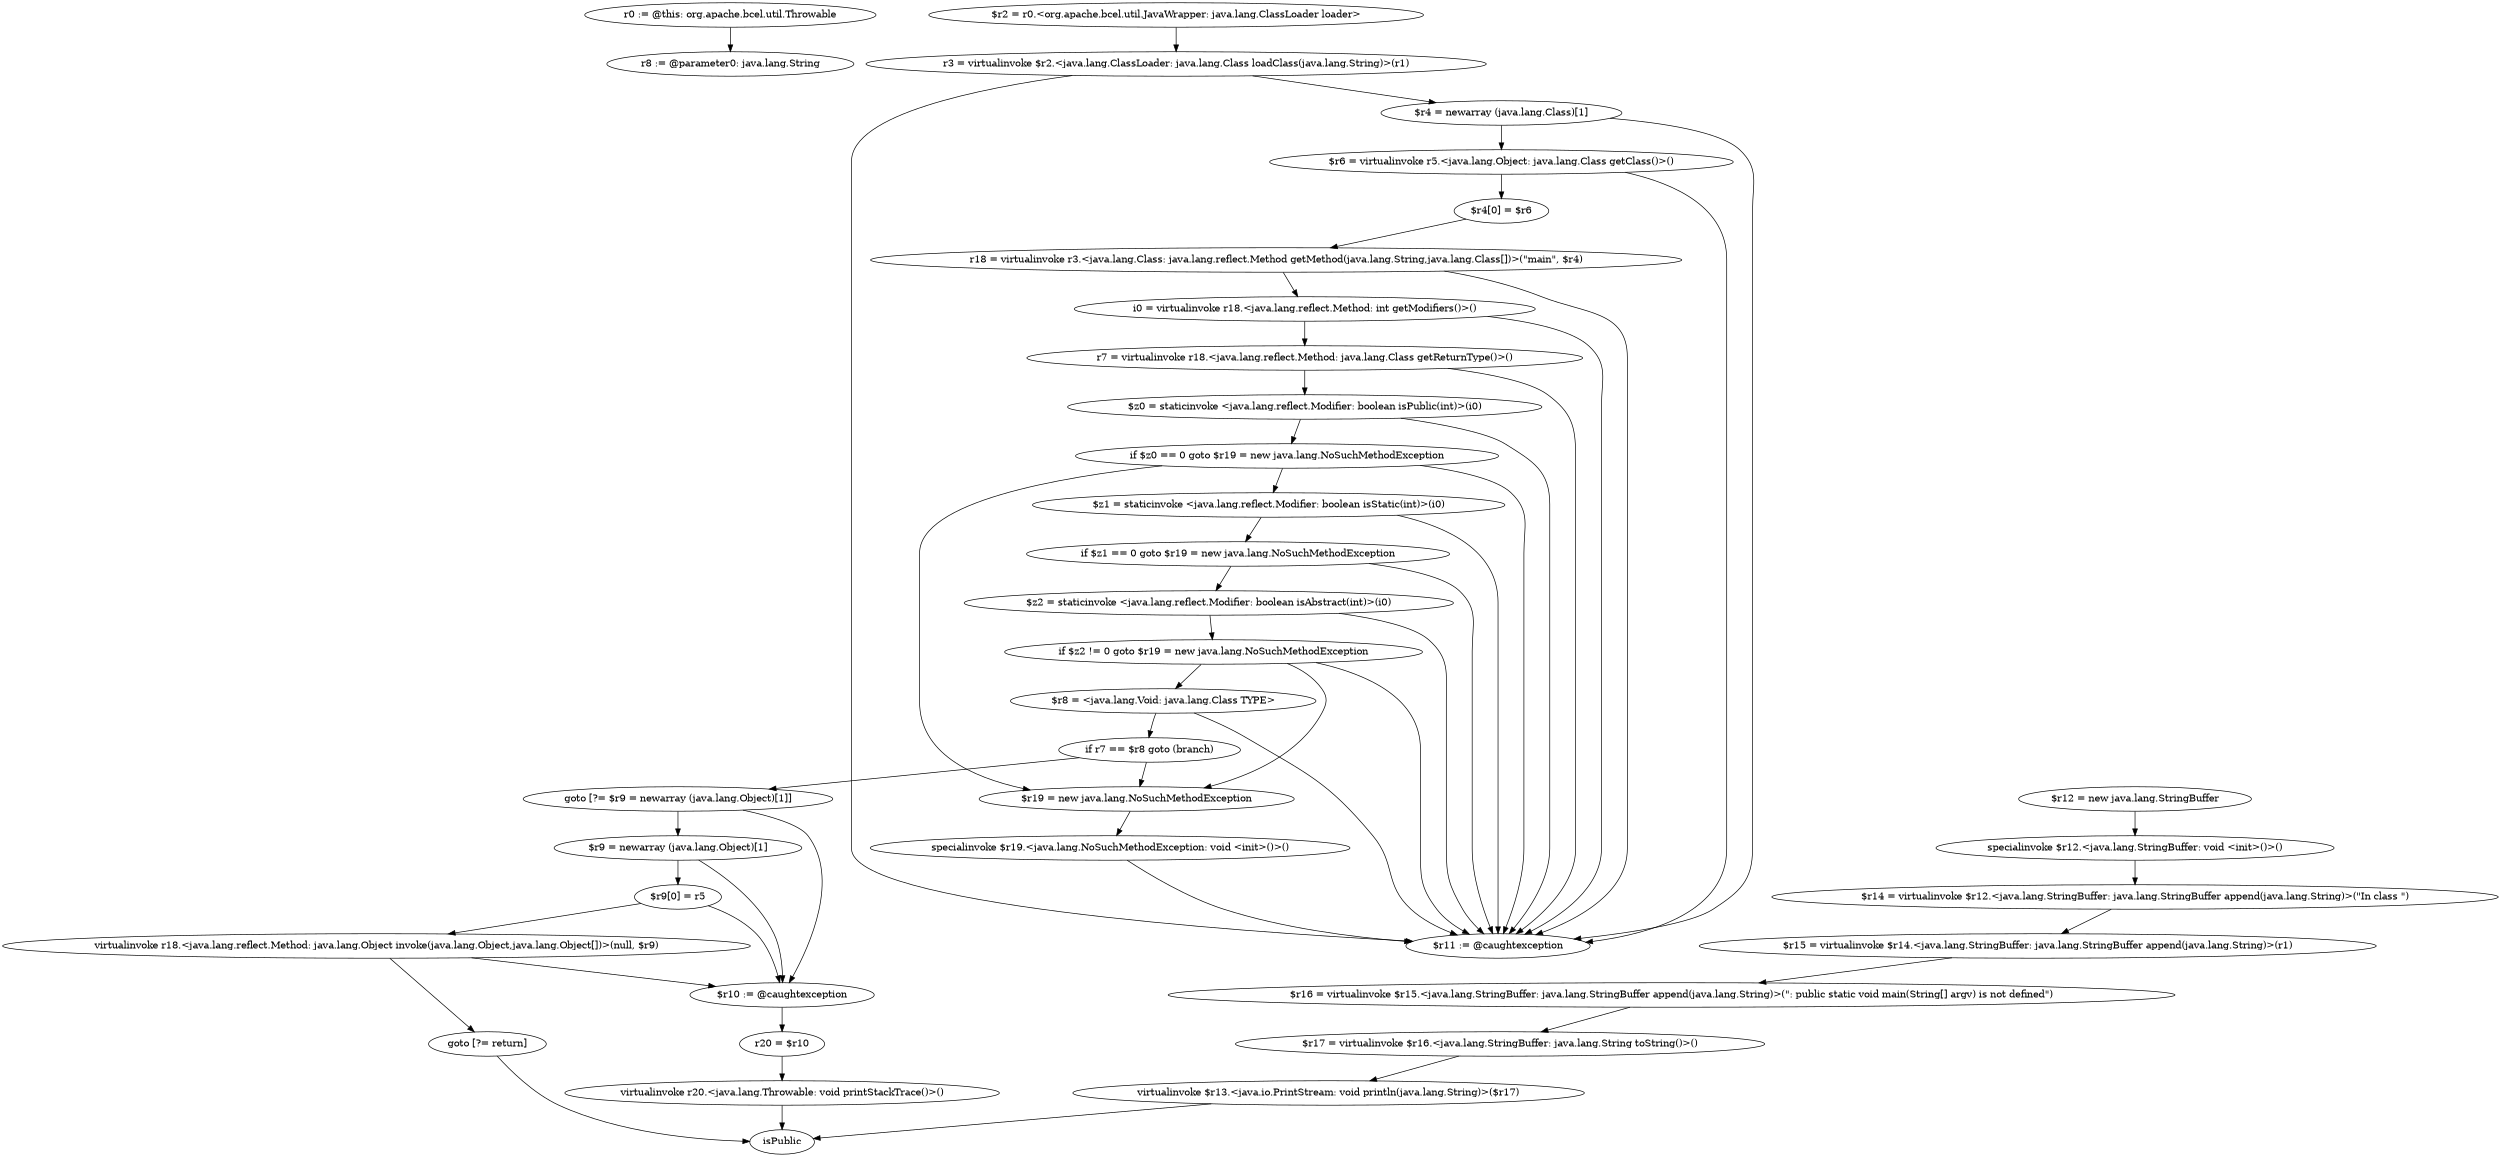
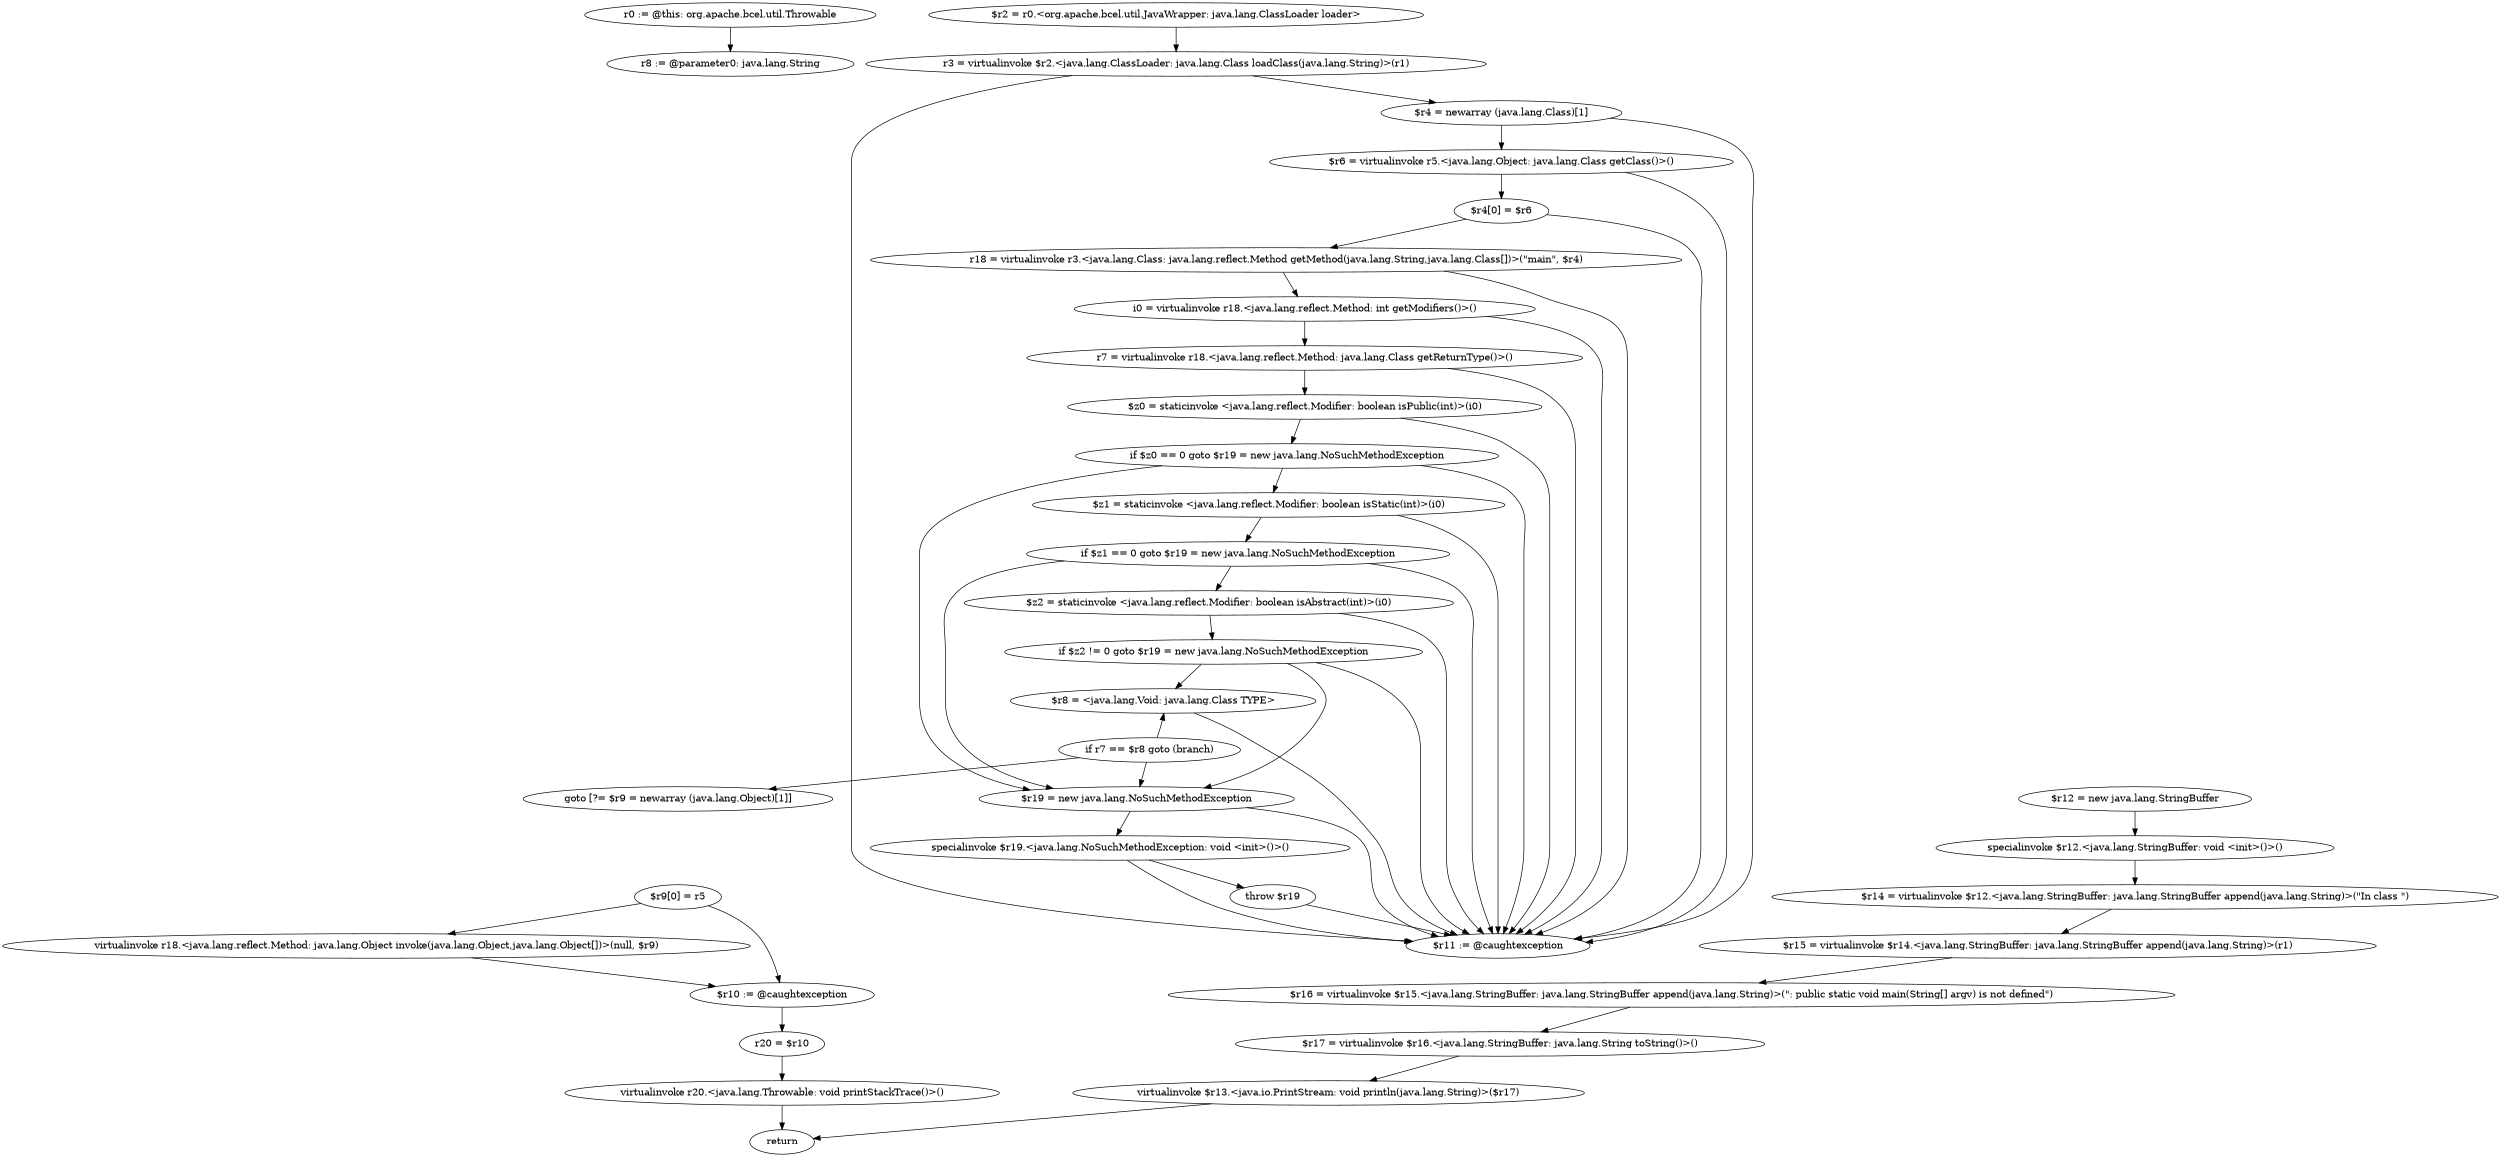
none -> (1701, 554)
none -> (945, 660)
(1153, 722) -> (1160, 729)
none -> (1363, 844)
(678, 848) -> none
(822, 872) -> none
none -> (1273, 897)
(487, 1044) -> none
(782, 1142) -> (782, 1142)
